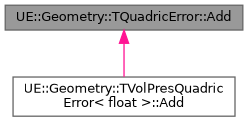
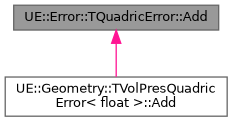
(124, 18) -> (116, 18)
